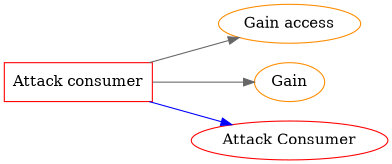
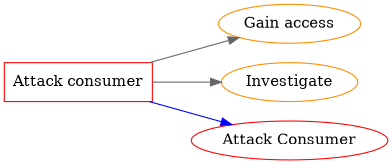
(290, 82) -> (290, 82)
